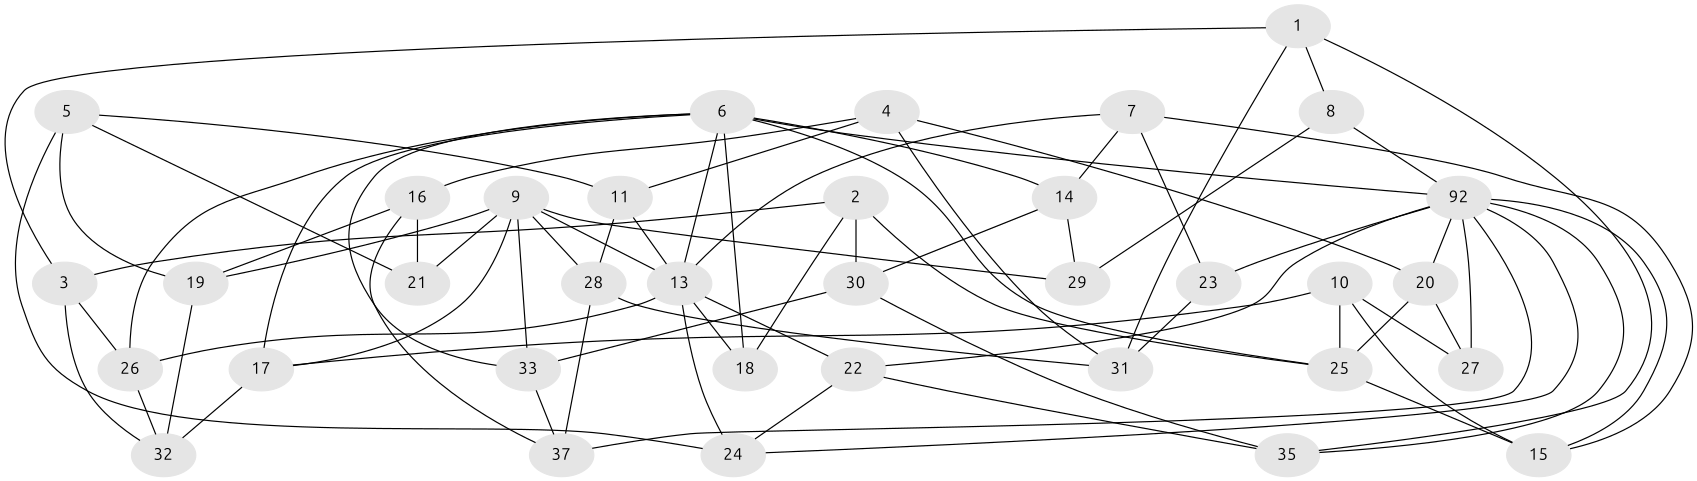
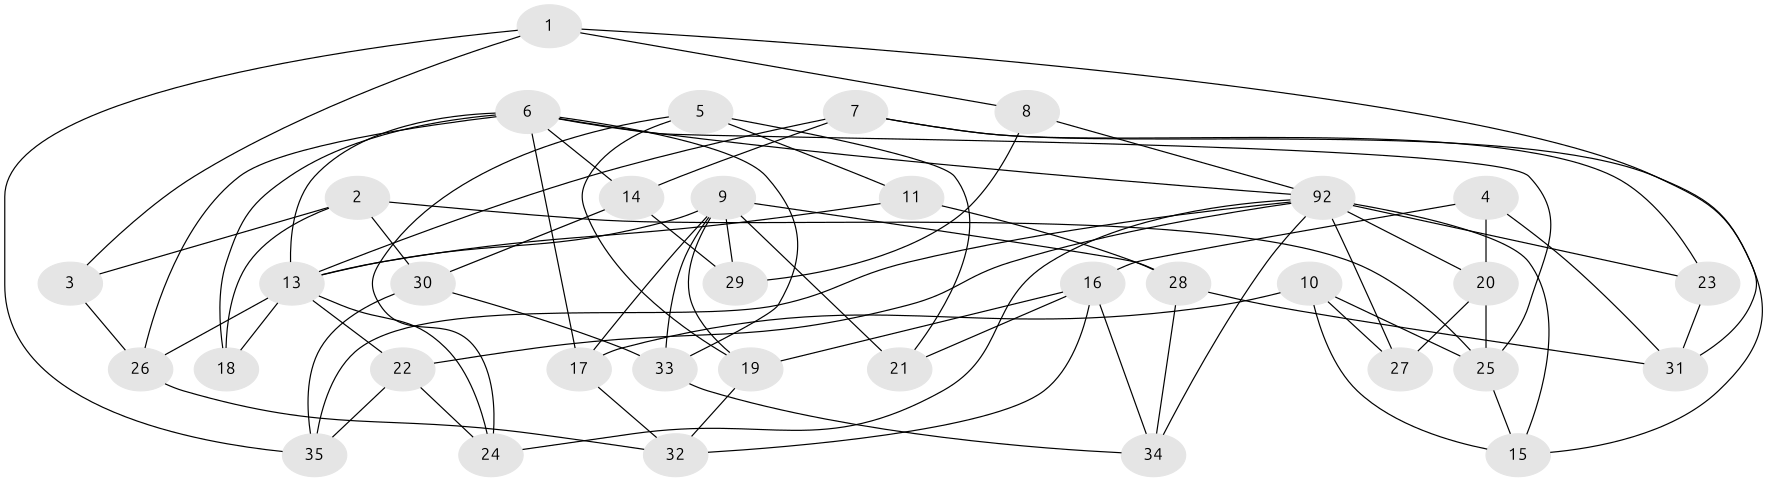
(754, 155) -> none
(80, 376) -> (928, 428)
(562, 455) -> (1154, 455)
